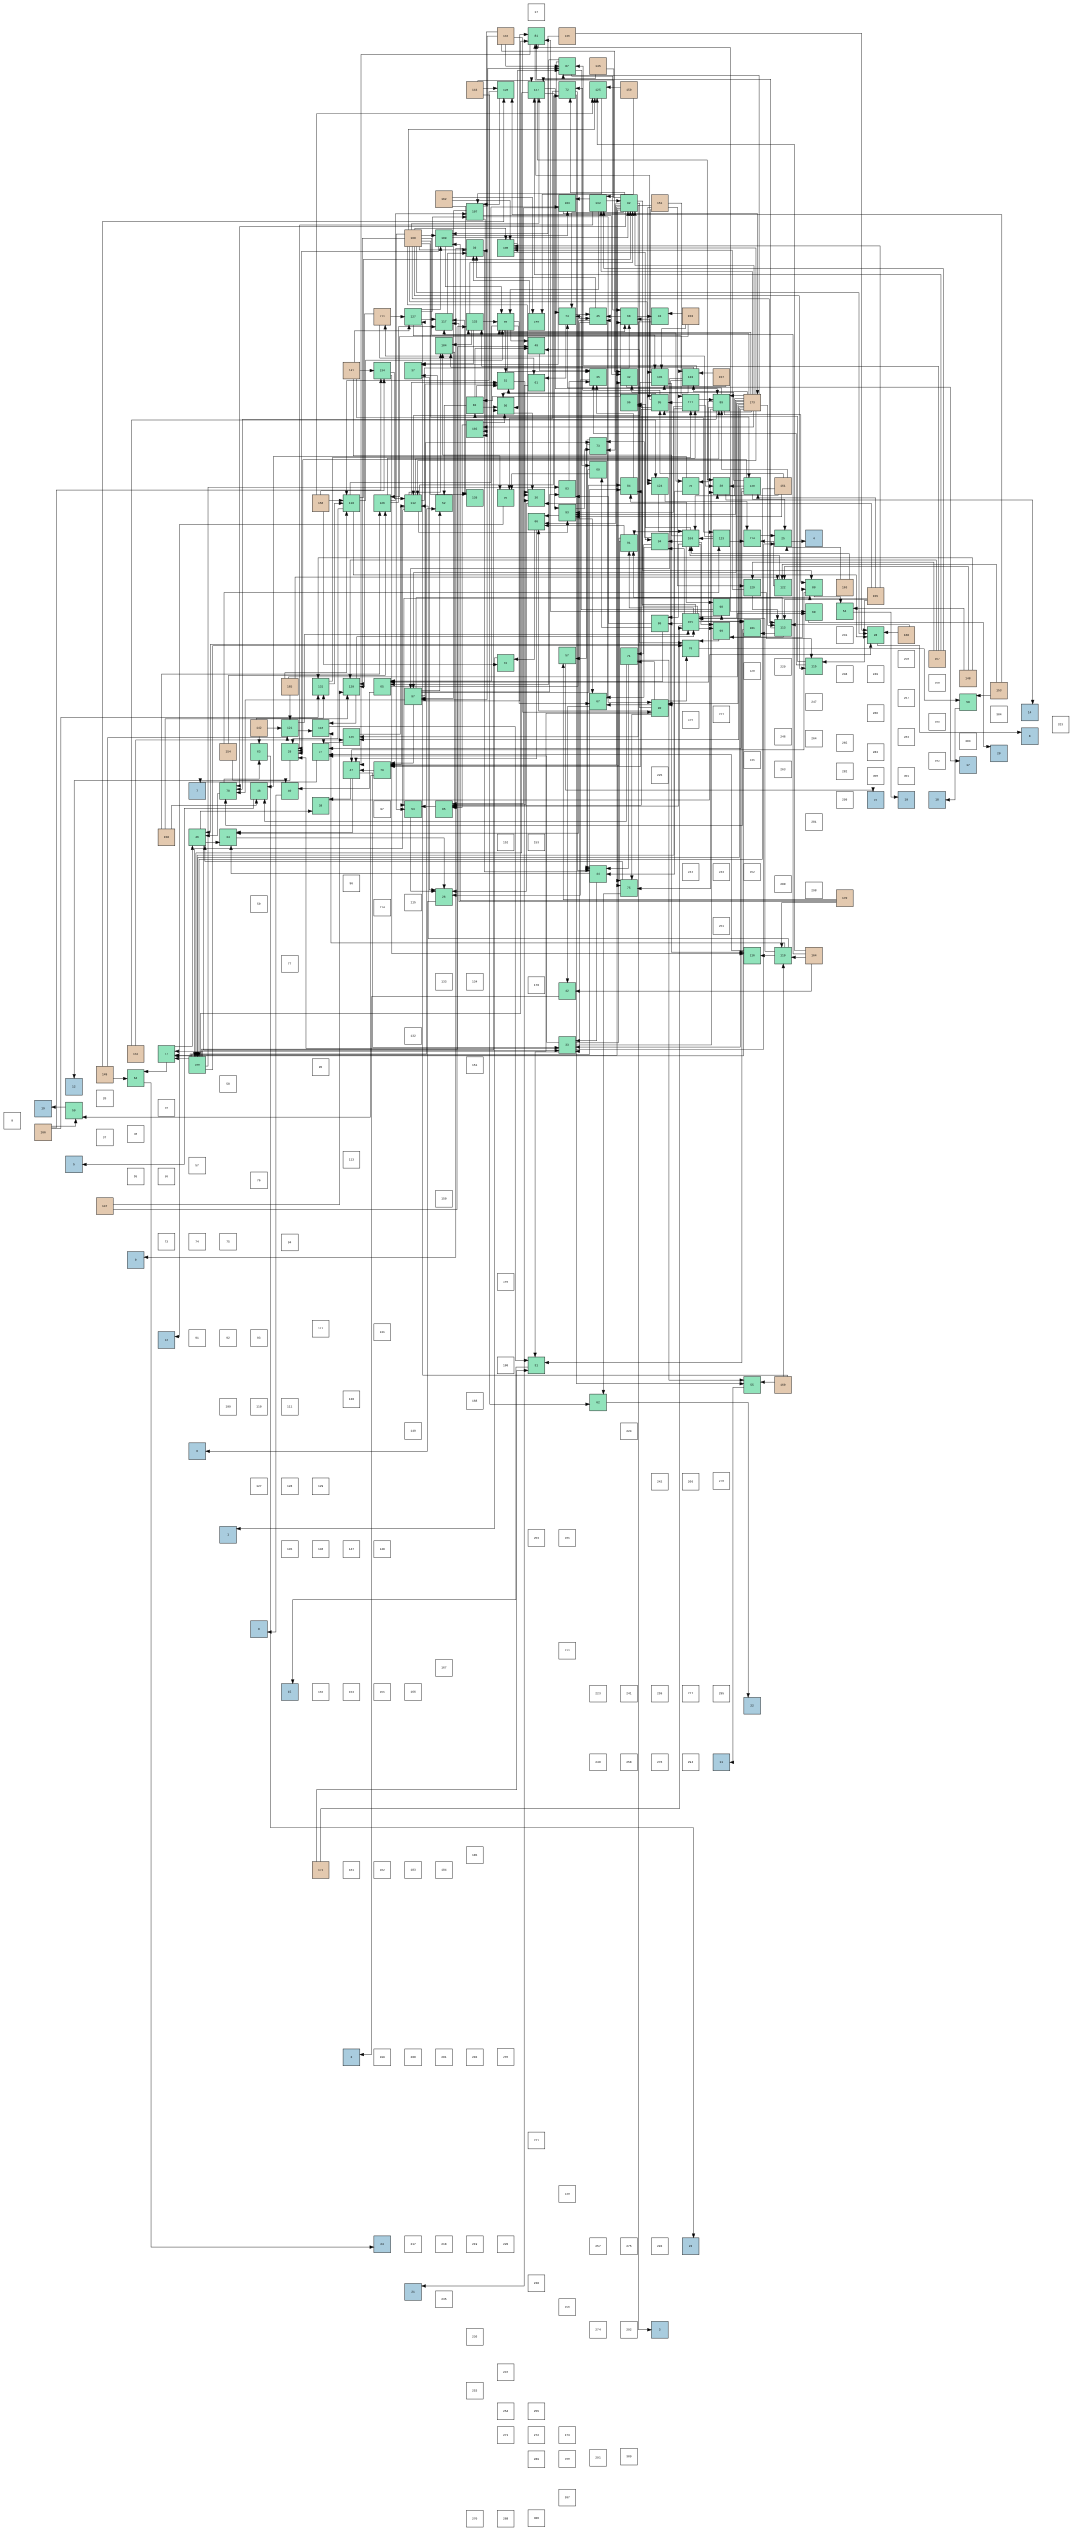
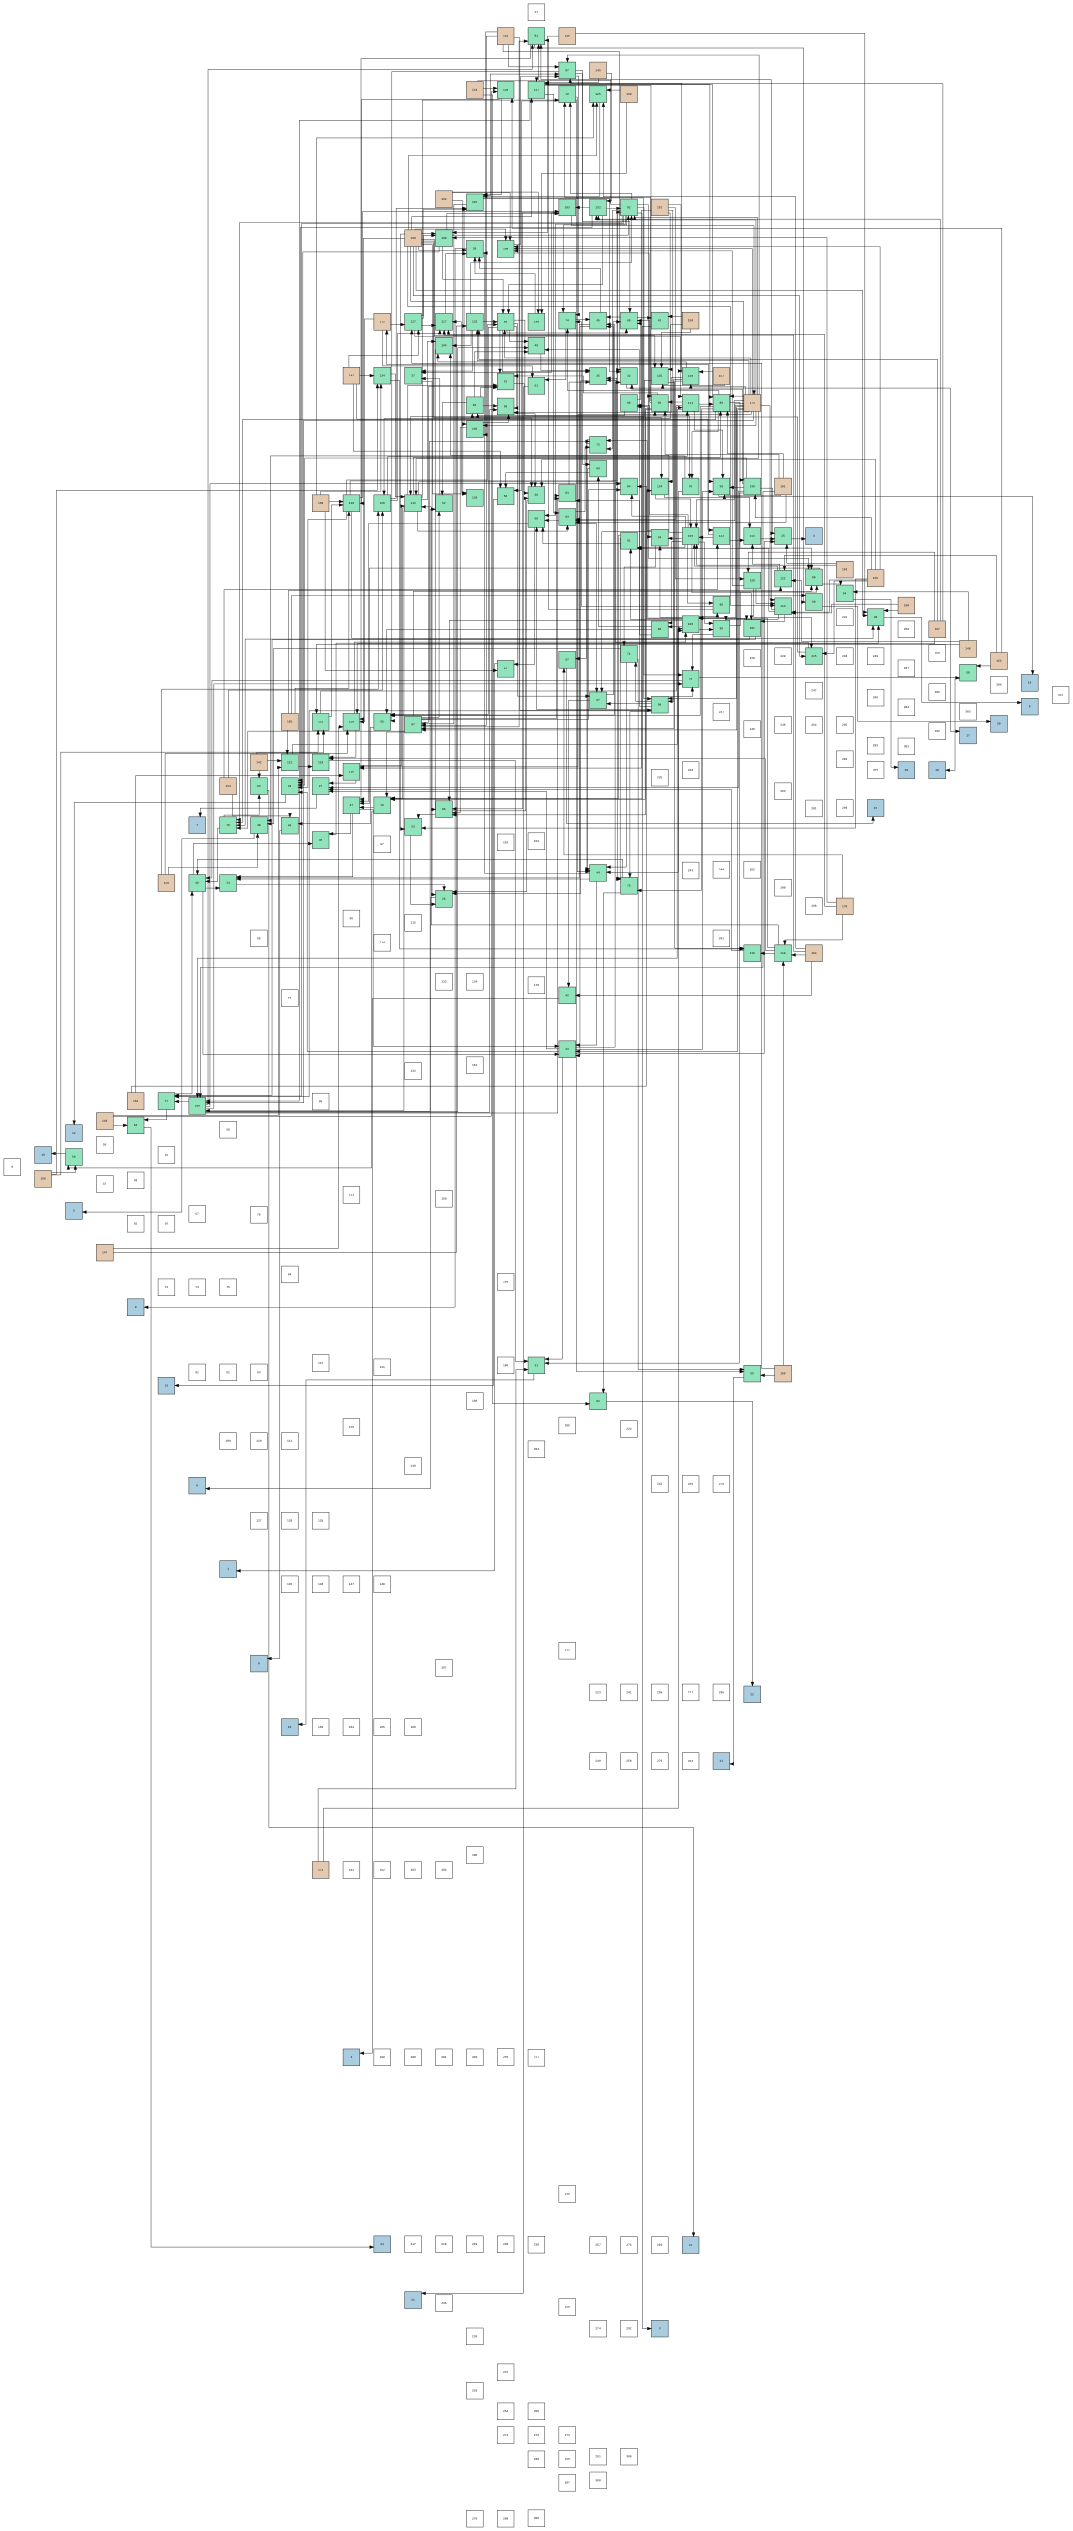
none -> (598, 2480)
